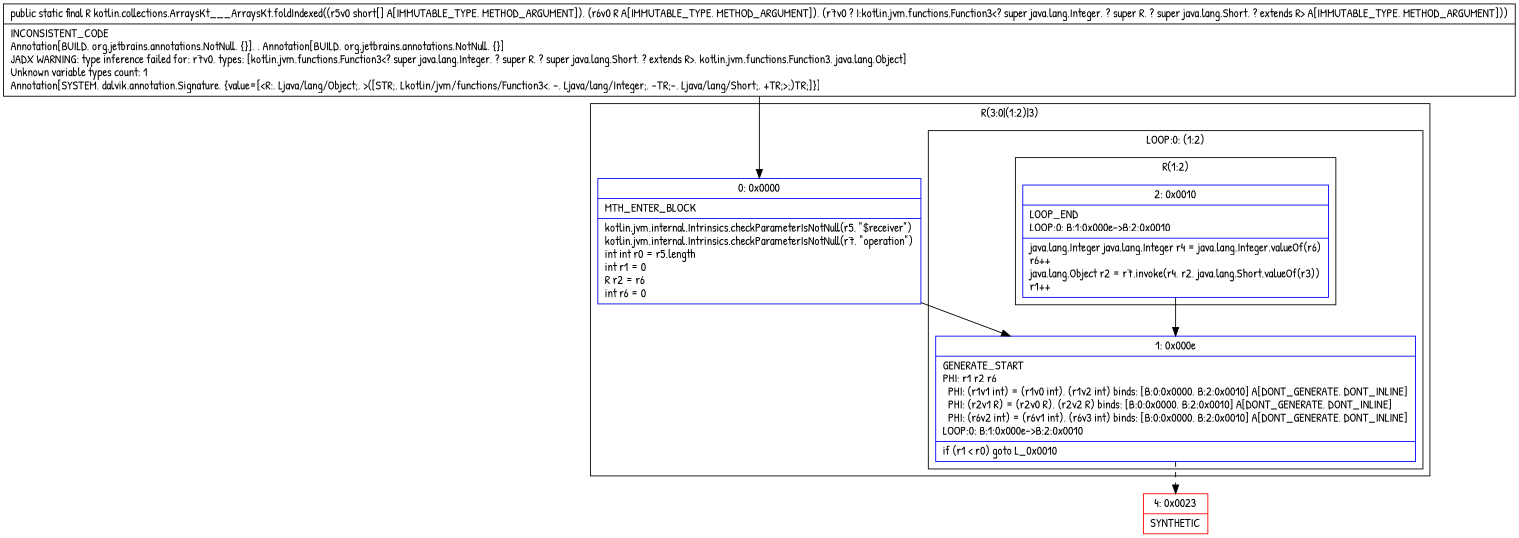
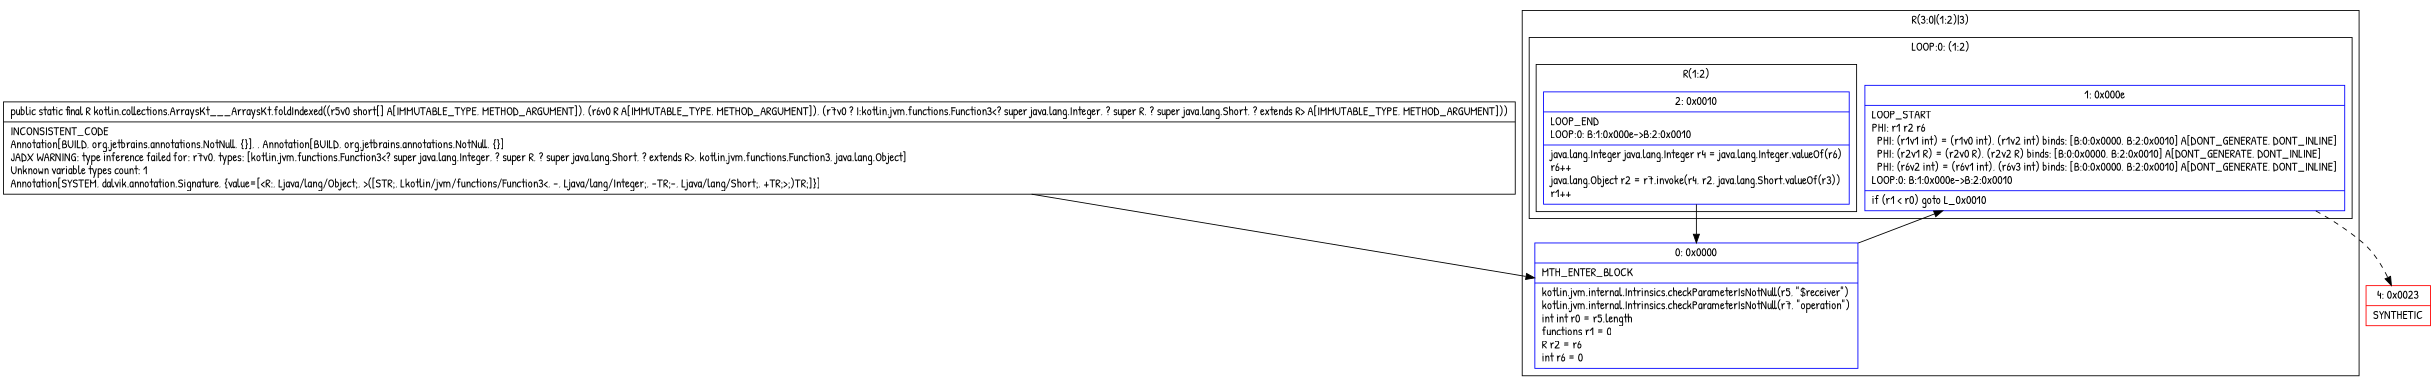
(626, 267) -> (1577, 332)
(1176, 312) -> (1696, 224)
(984, 366) -> (1902, 115)
